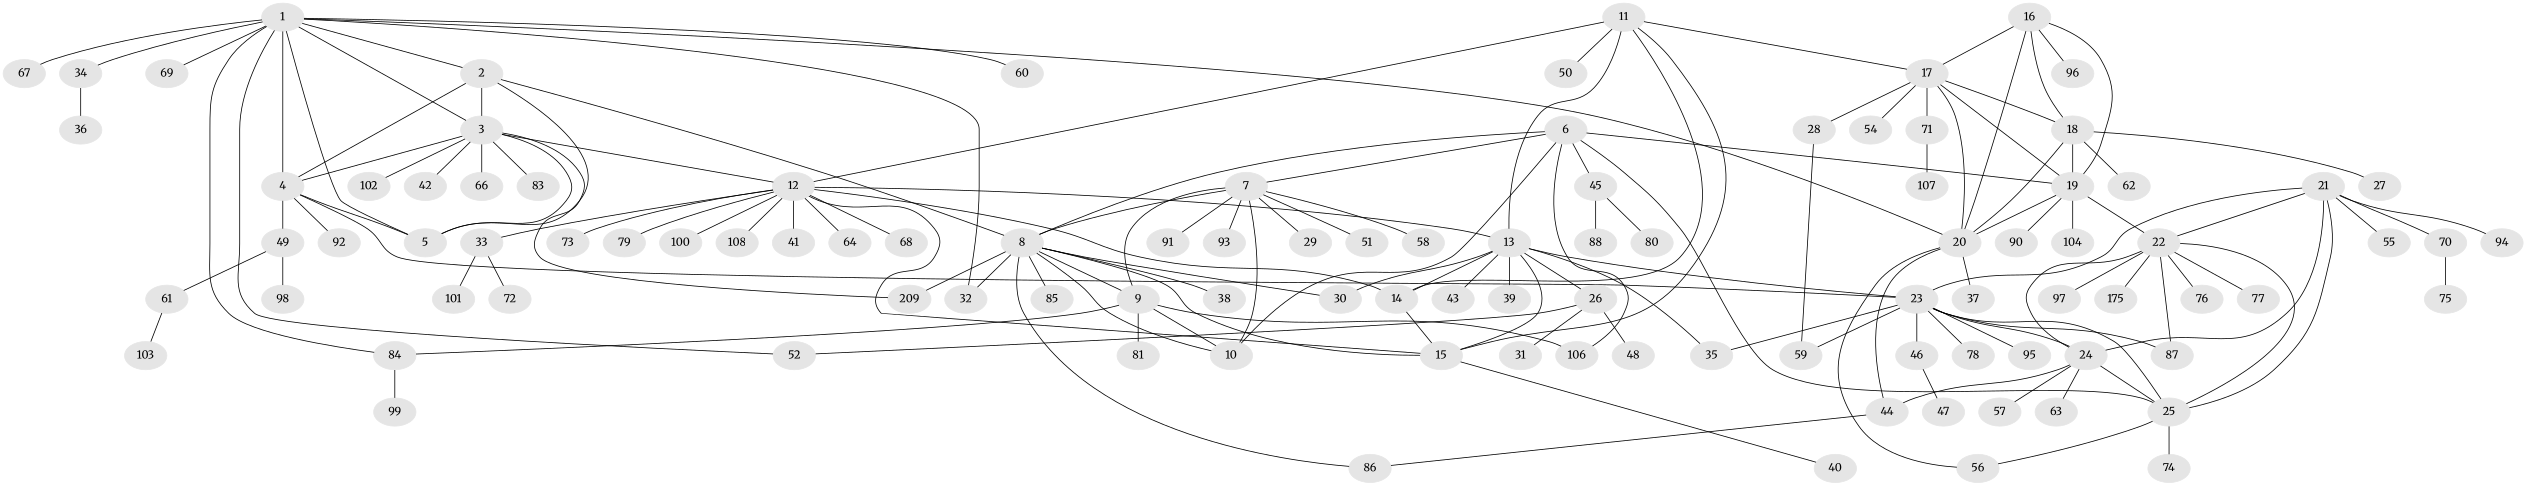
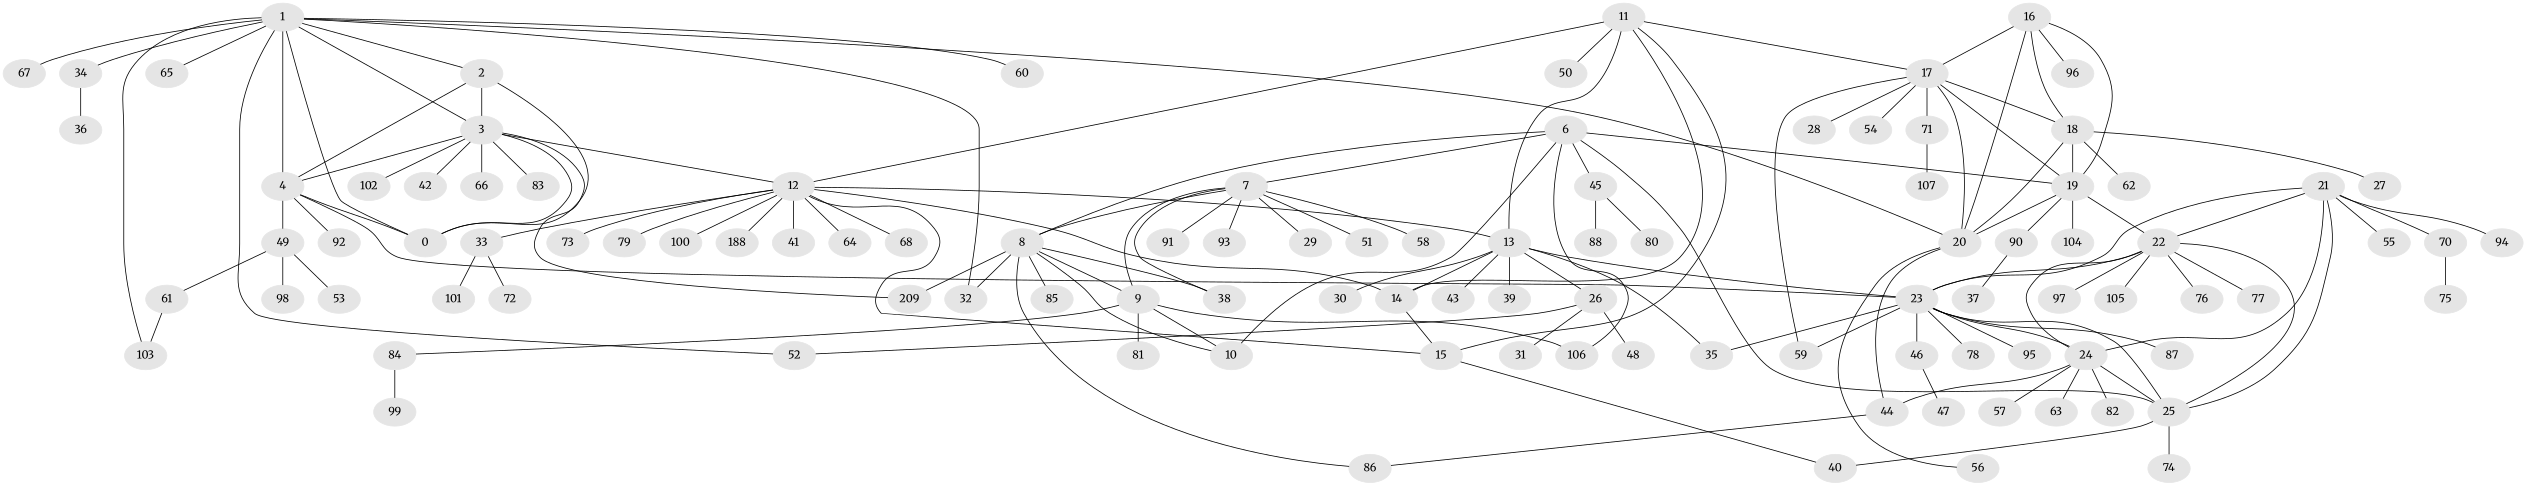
(167, 74) -> (167, 74)
(754, 152) -> none
(210, 238) -> (124, 133)
(425, 243) -> (425, 243)
(737, 243) -> (737, 243)
(1808, 243) -> (1777, 147)
(1967, 271) -> (1997, 269)
(1181, 273) -> none
(1257, 276) -> (1137, 233)
none -> (339, 299)
(2116, 299) -> (2116, 299)
(2166, 299) -> (2037, 270)
(1530, 320) -> none
(1223, 325) -> none
none -> (2113, 412)
(2076, 446) -> (2005, 447)
